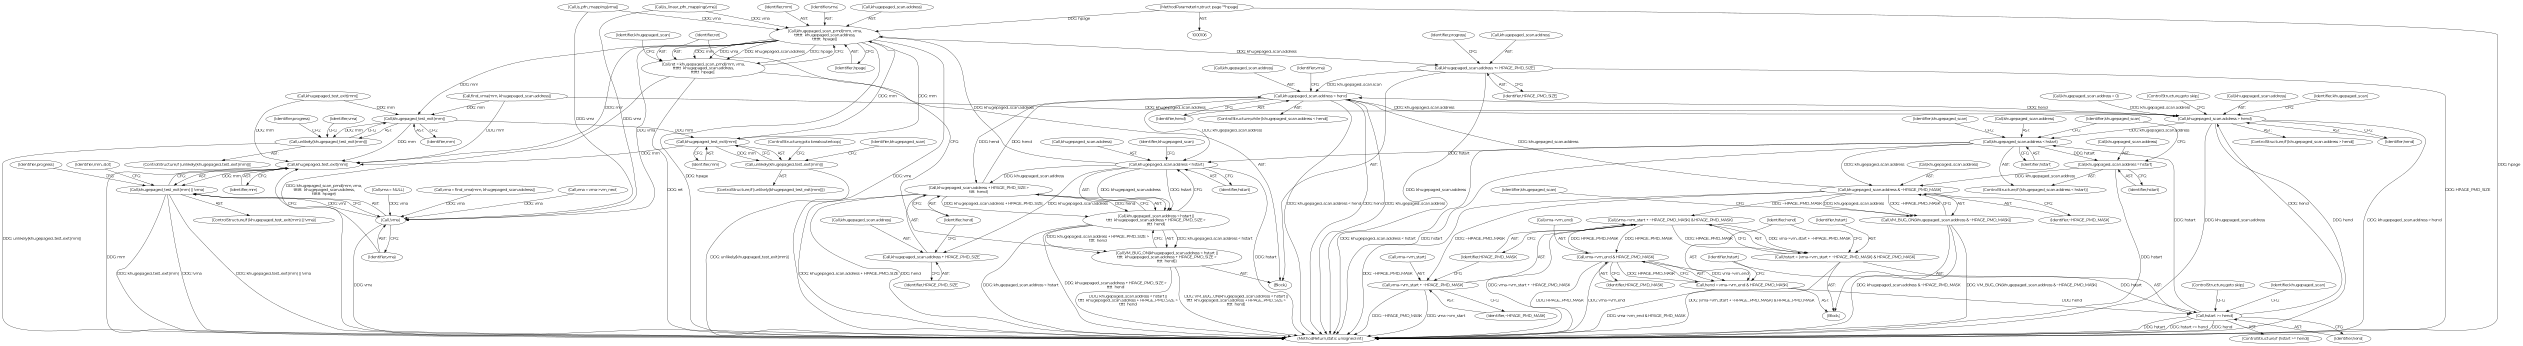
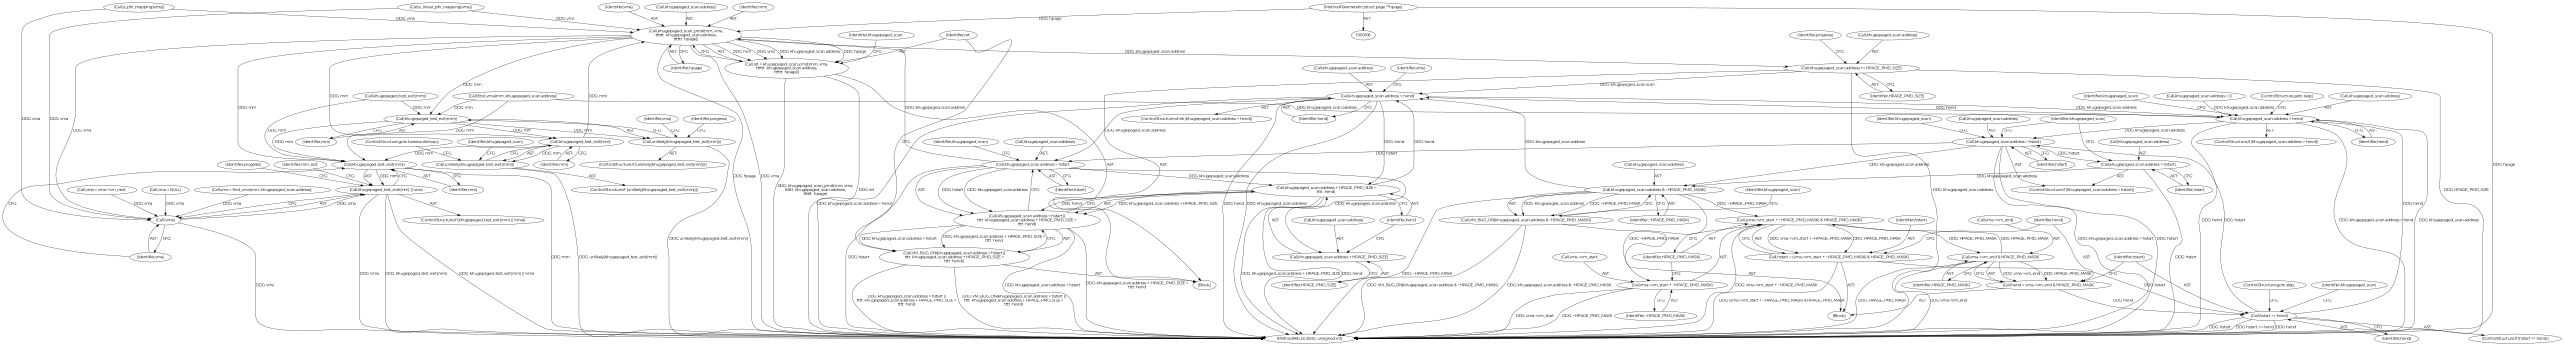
(1595, 328) -> none
